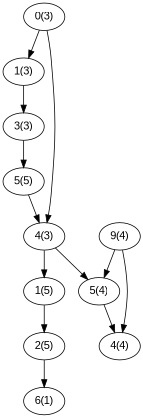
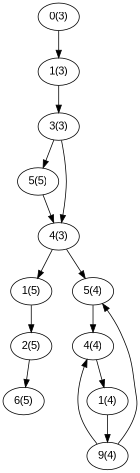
(55, 123) -> (66, 178)
(44, 401) -> (24, 401)
none -> (108, 401)
